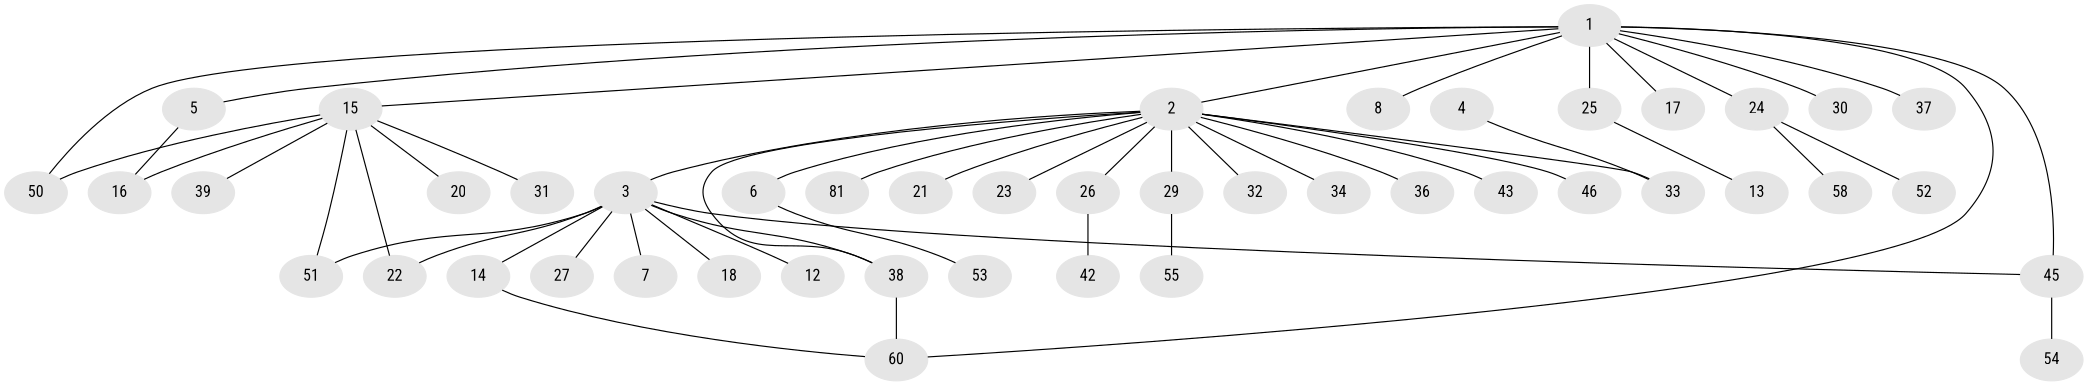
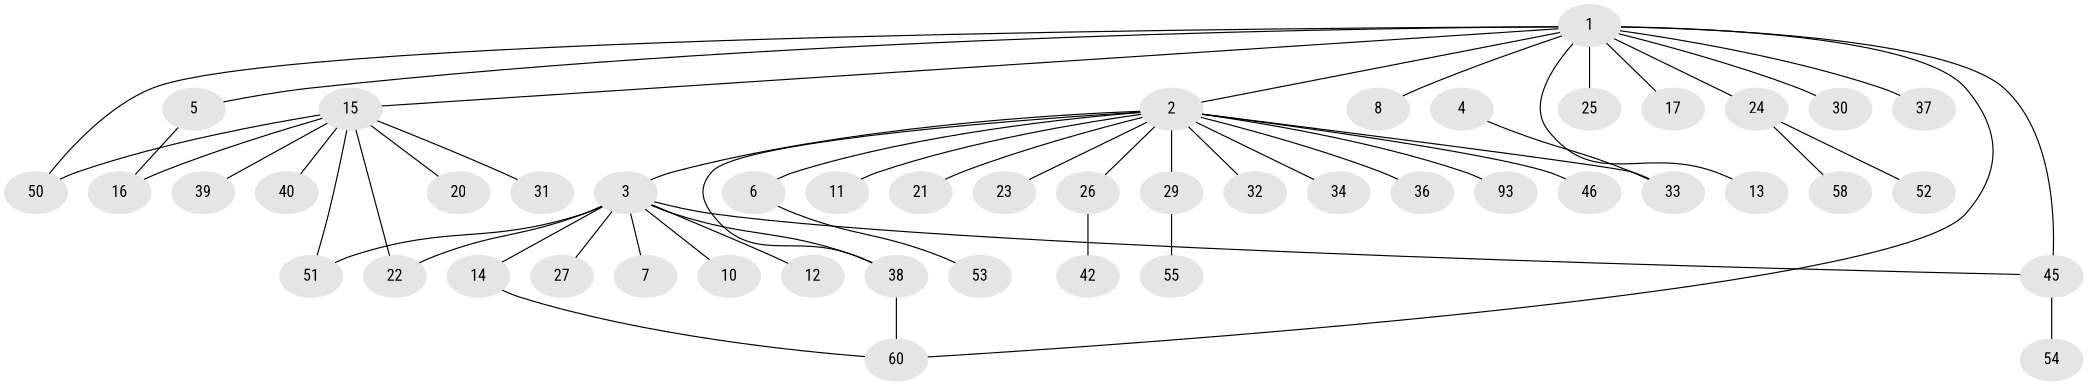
(1673, 151) -> (1552, 134)
none -> (287, 193)
(837, 193) -> (837, 193)
(1506, 193) -> (1506, 193)
(729, 276) -> (729, 276)
